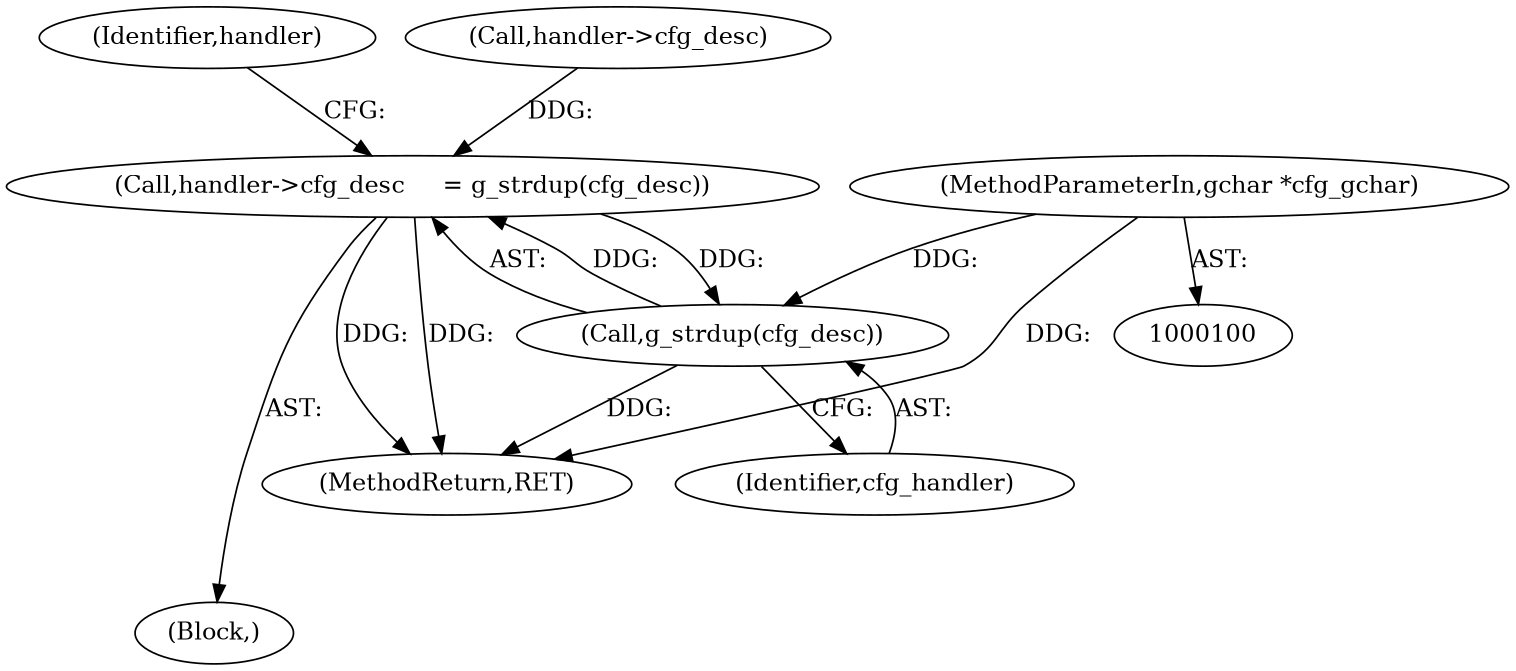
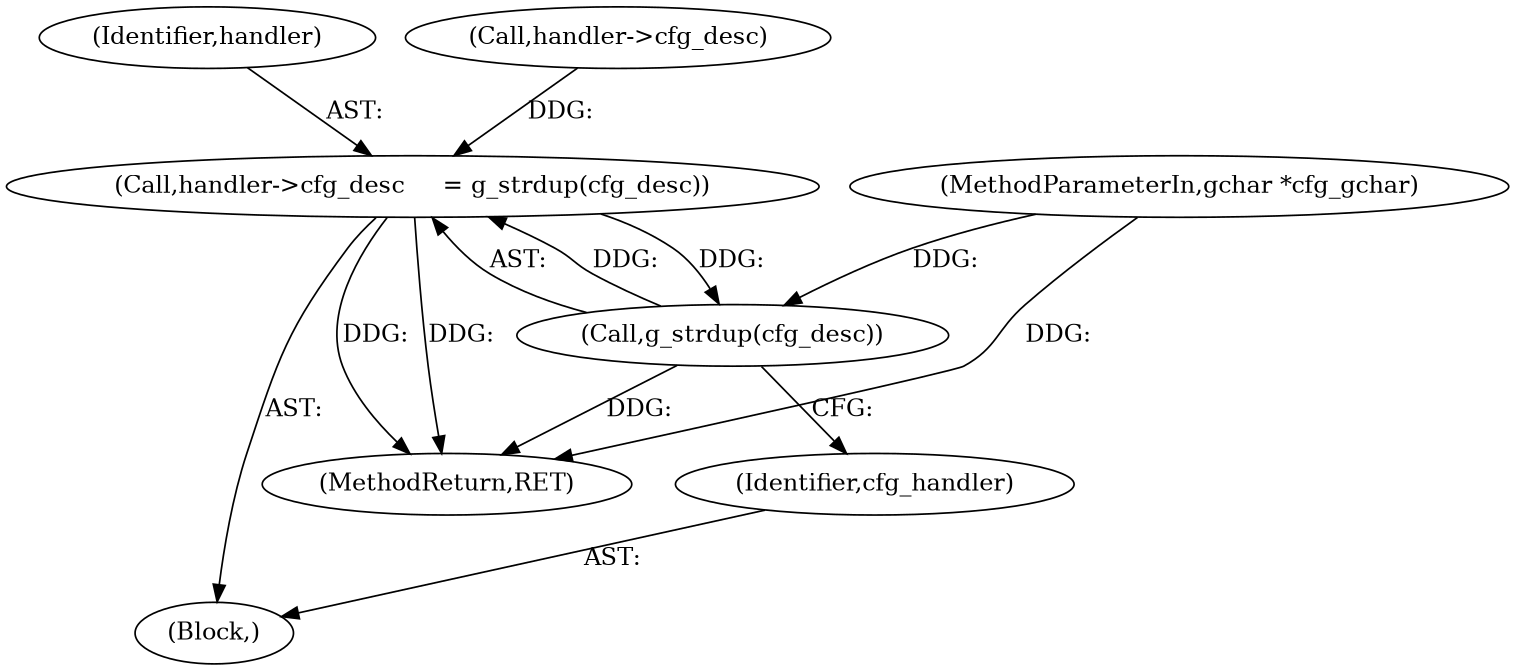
(359, 112) -> (359, 112)
(1203, 335) -> none
(893, 406) -> (532, 562)
